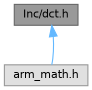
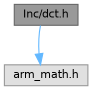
(53, 51) -> (39, 40)
